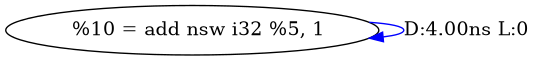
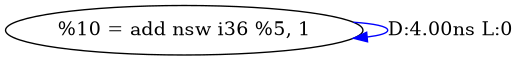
(192, 30) -> (184, 30)
